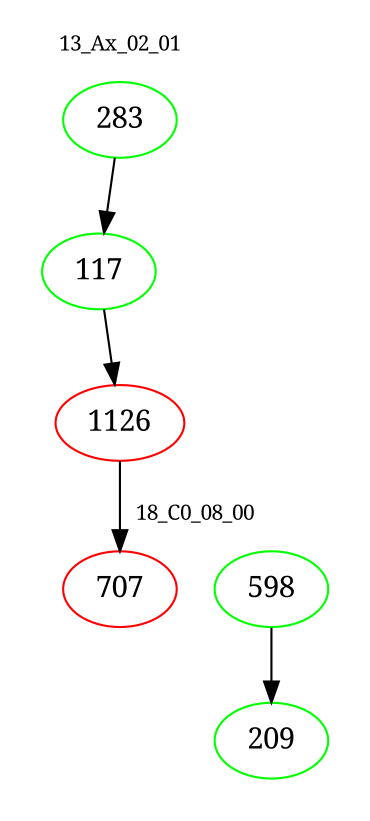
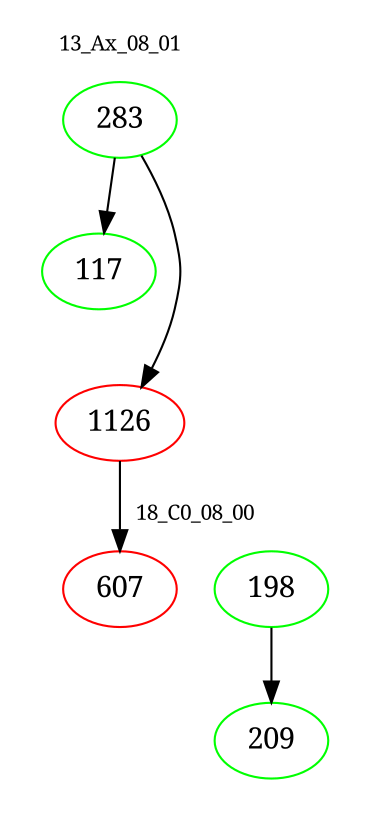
(120, 45) -> (120, 45)
(108, 336) -> (180, 261)
(120, 589) -> (120, 589)
(271, 589) -> (271, 589)
